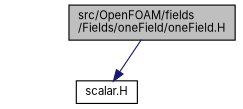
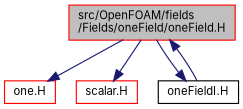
(152, 23) -> (152, 23)
none -> (30, 92)
(107, 92) -> (107, 92)
none -> (198, 92)
